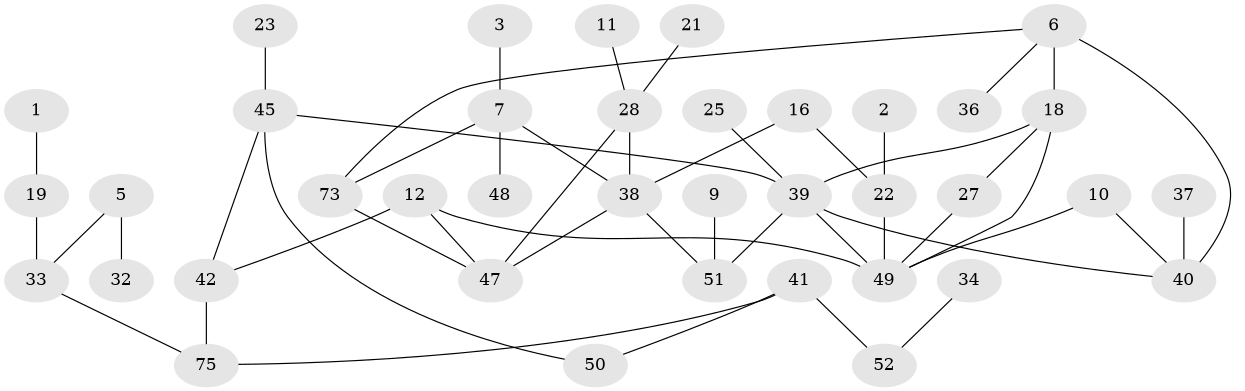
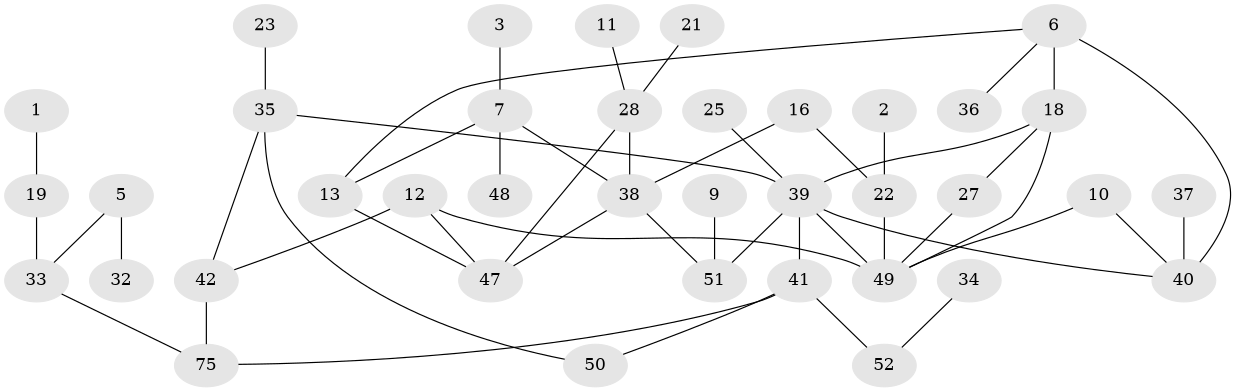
(265, 111) -> (265, 111)
(330, 196) -> (330, 196)
none -> (799, 238)
